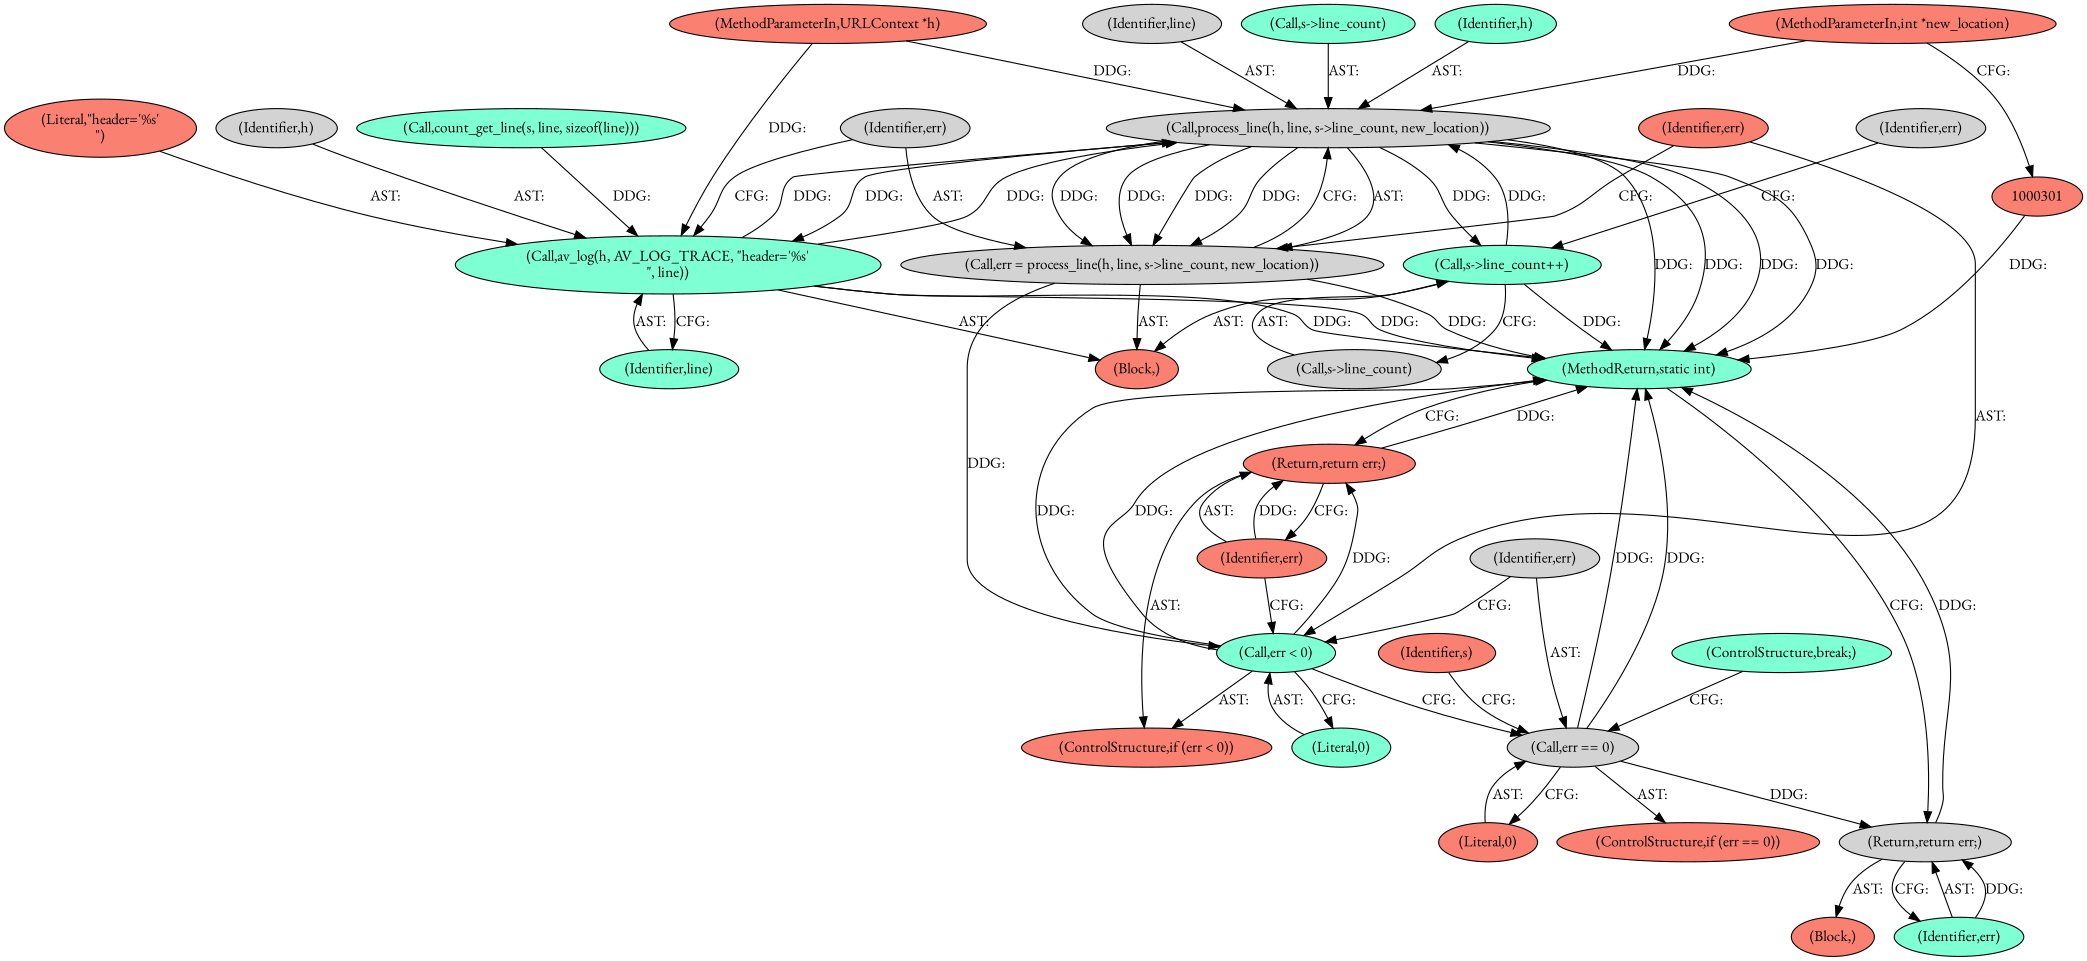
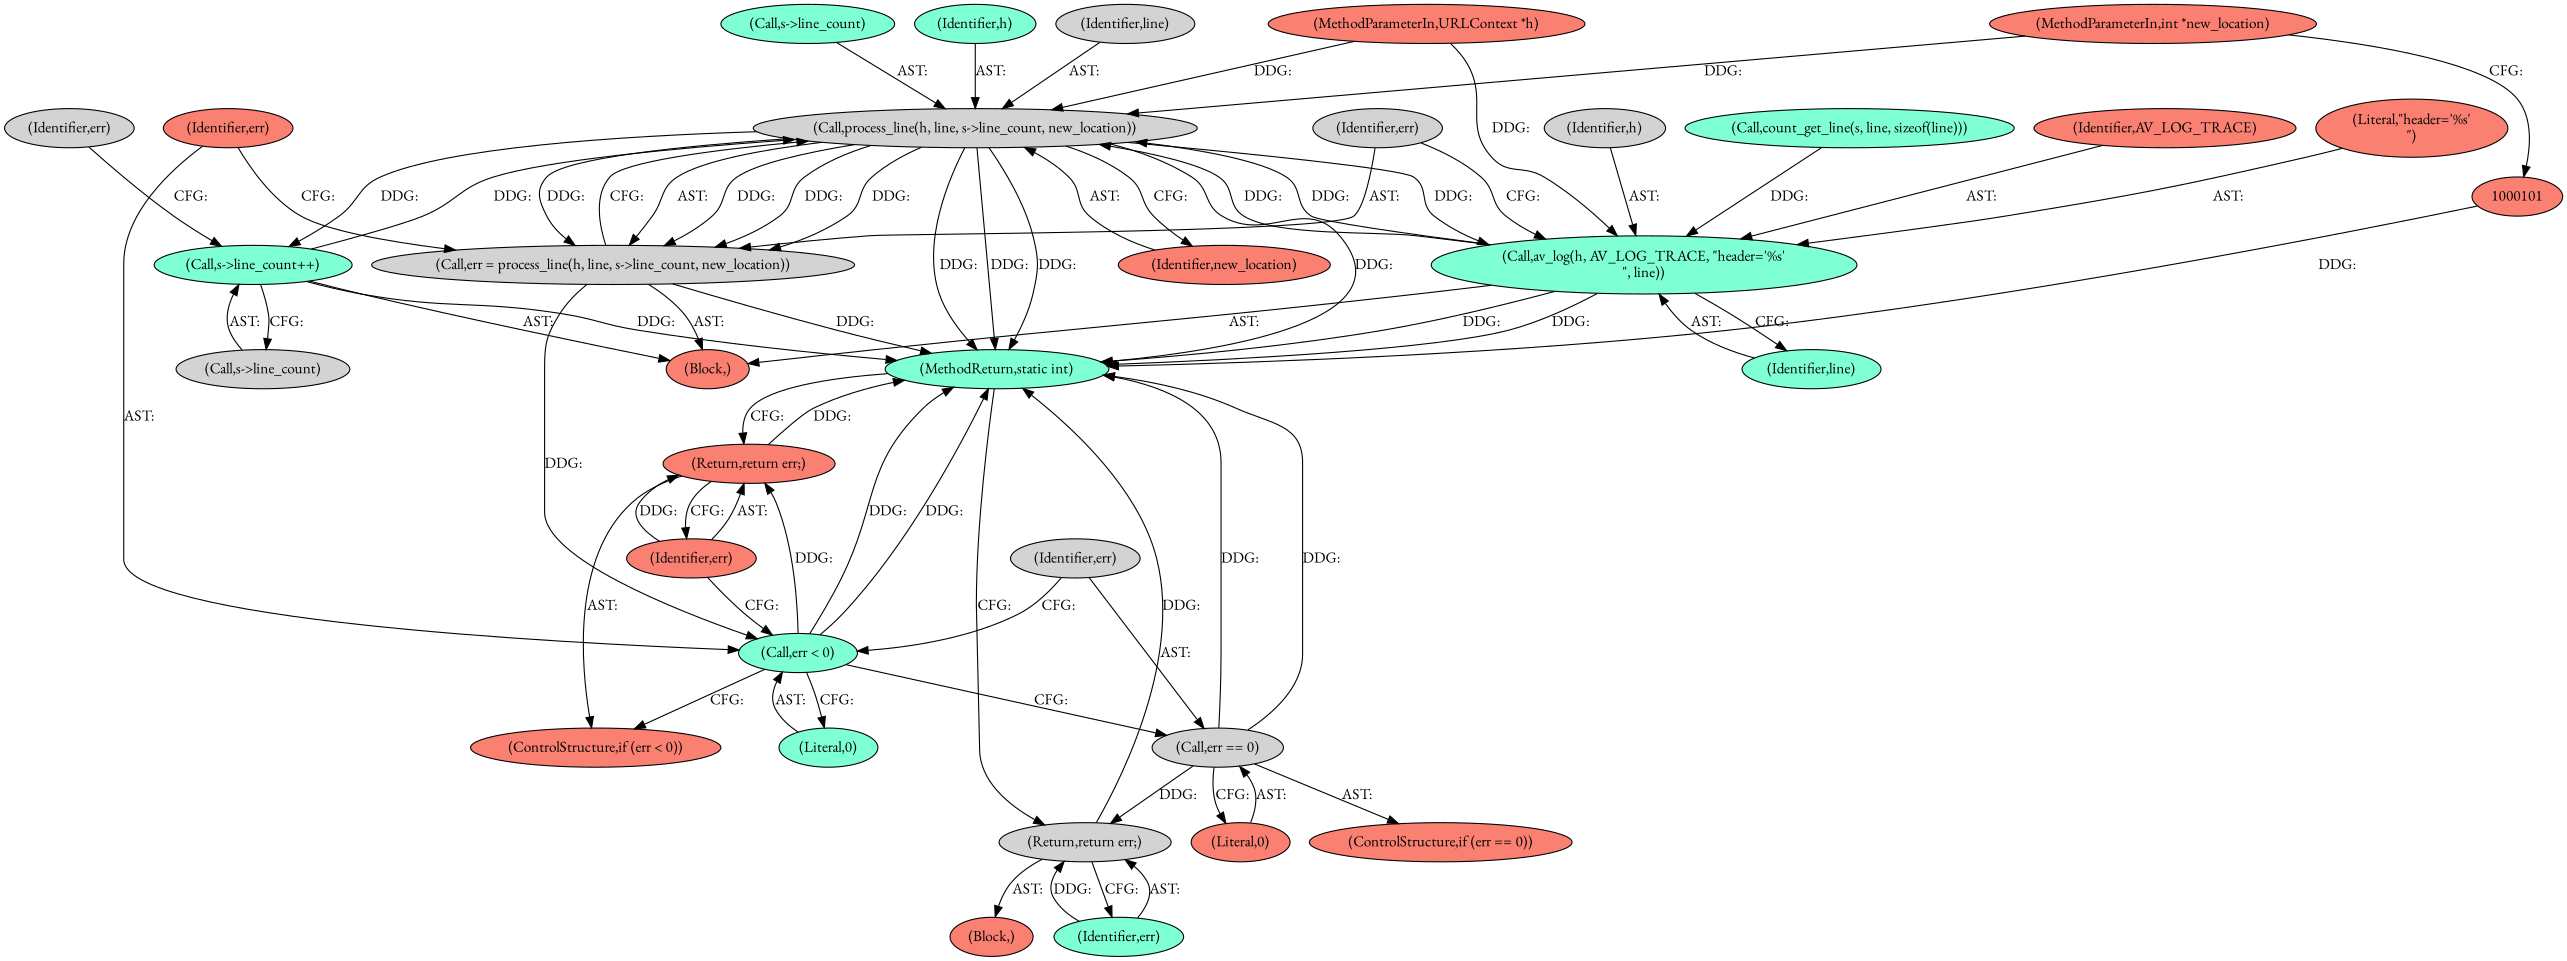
none -> (2165, 128)
(2037, 197) -> (2517, 197)
none -> (1224, 265)
(1437, 653) -> none
(1782, 653) -> none
(1236, 700) -> (729, 700)
